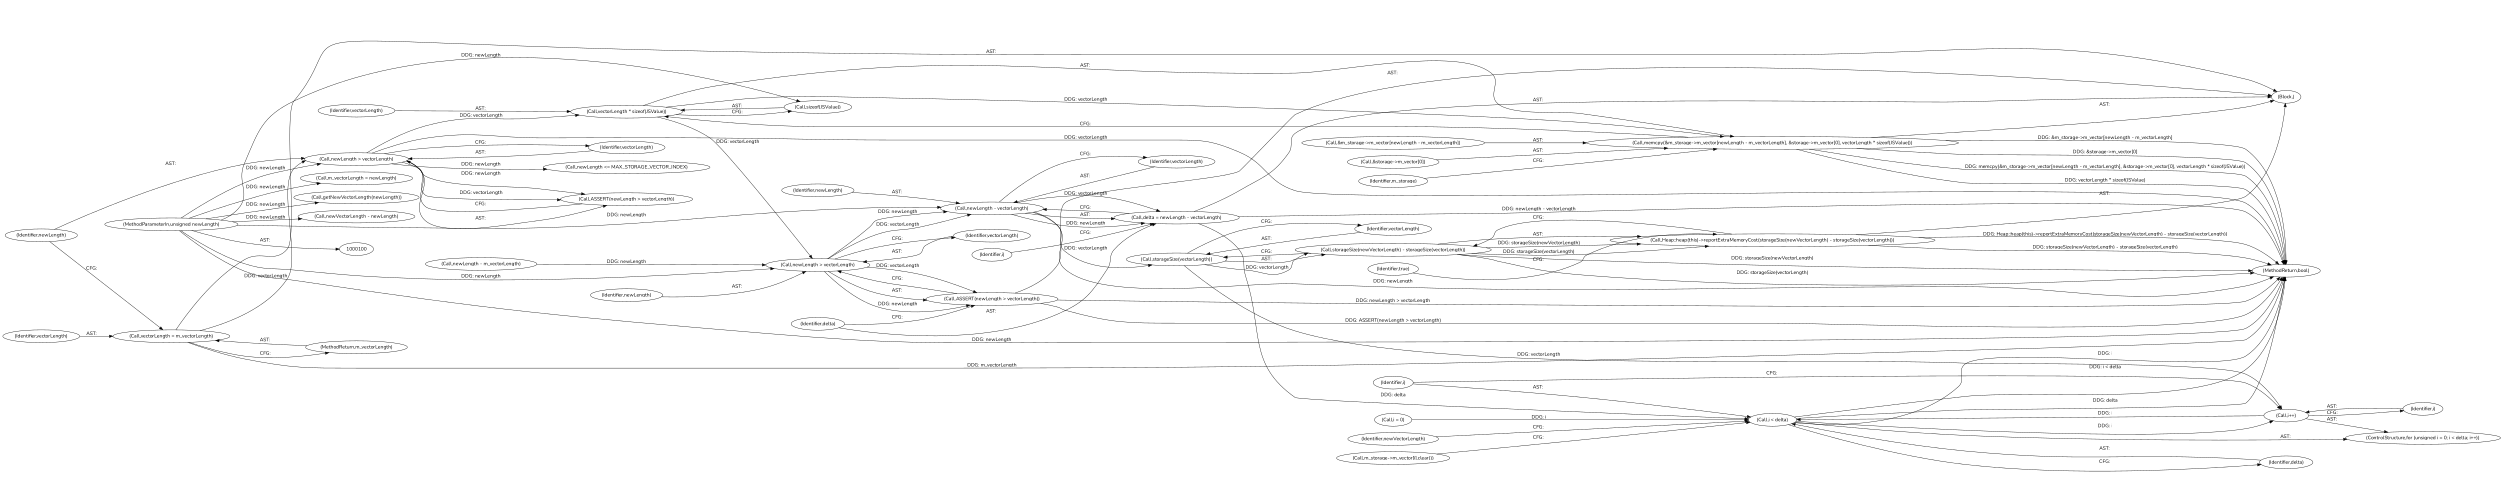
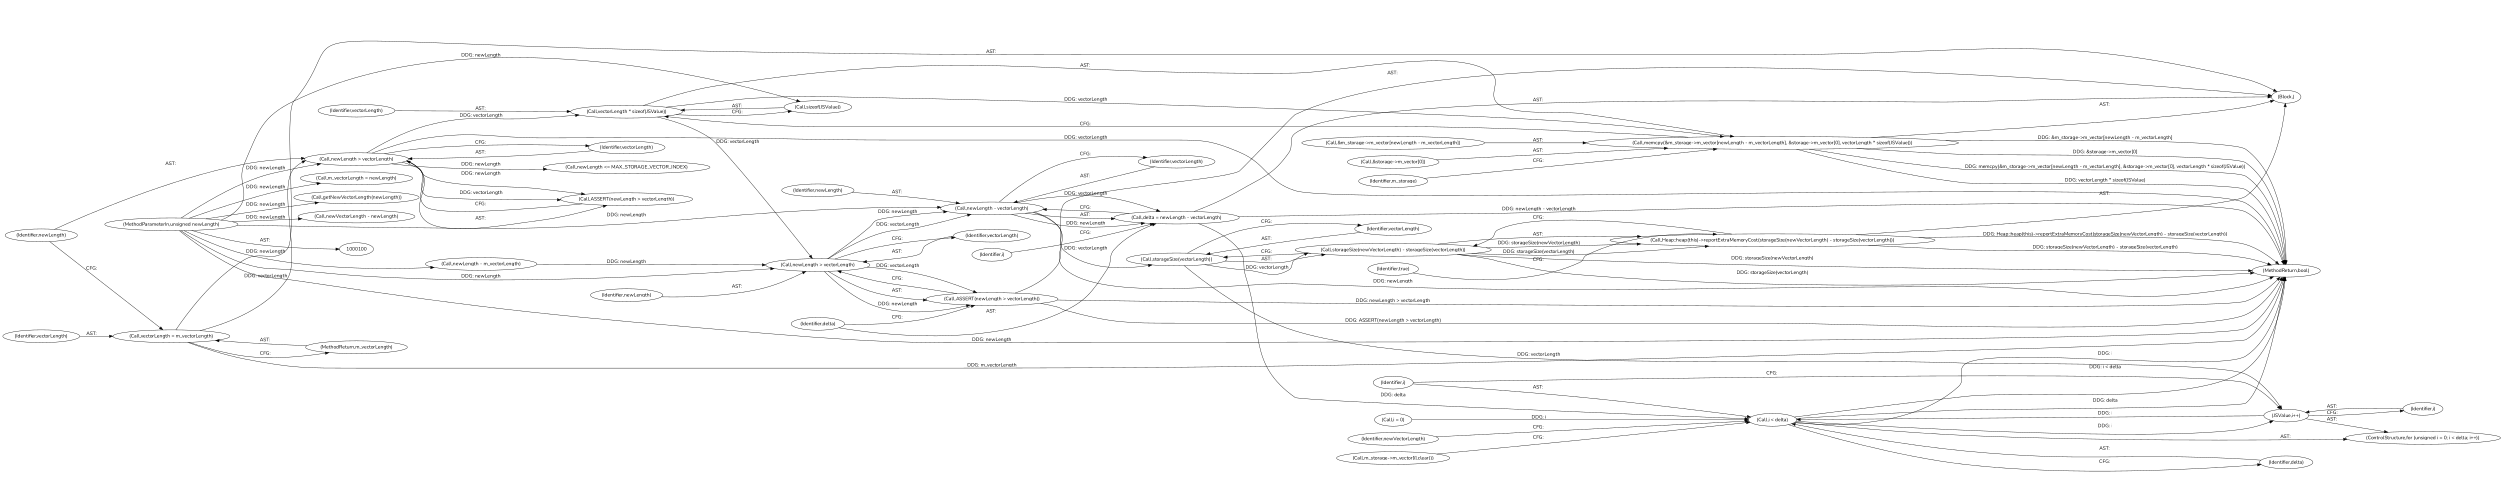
none -> (305, 264)
(2286, 416) -> (2286, 416)
